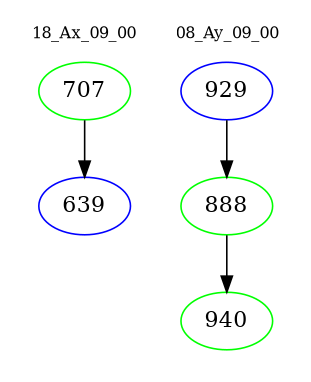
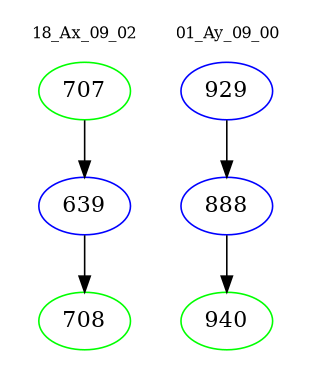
(85, 34) -> (85, 34)
(228, 34) -> (228, 34)
(227, 206) -> (227, 206)
none -> (85, 321)
